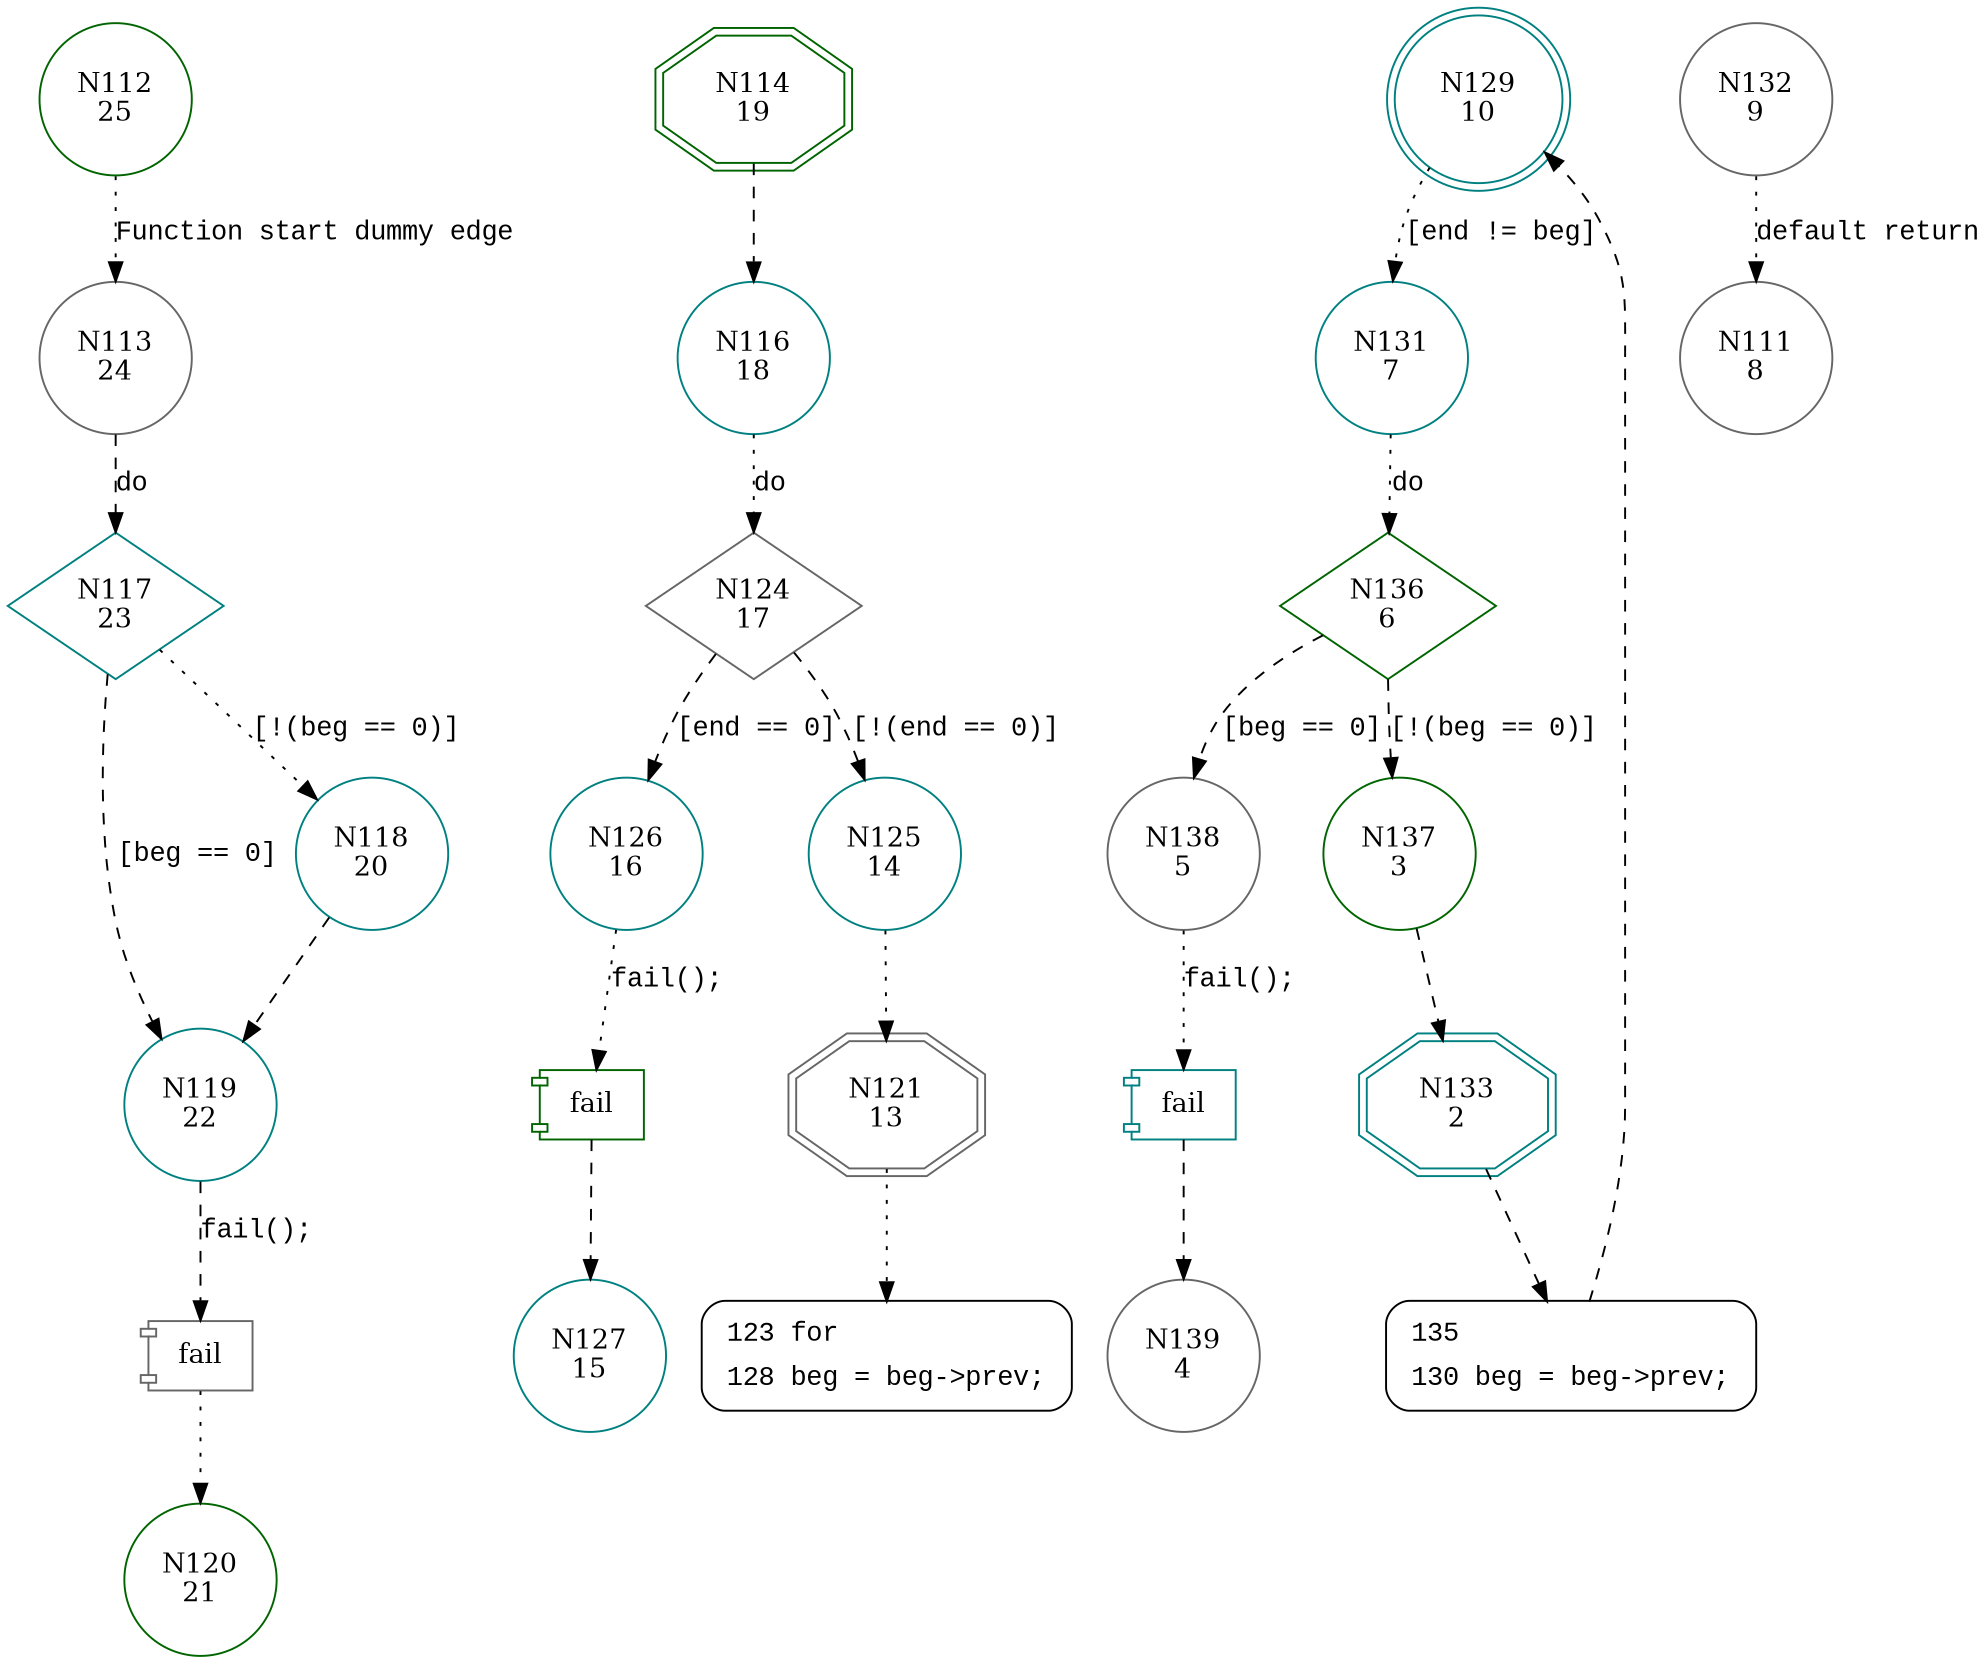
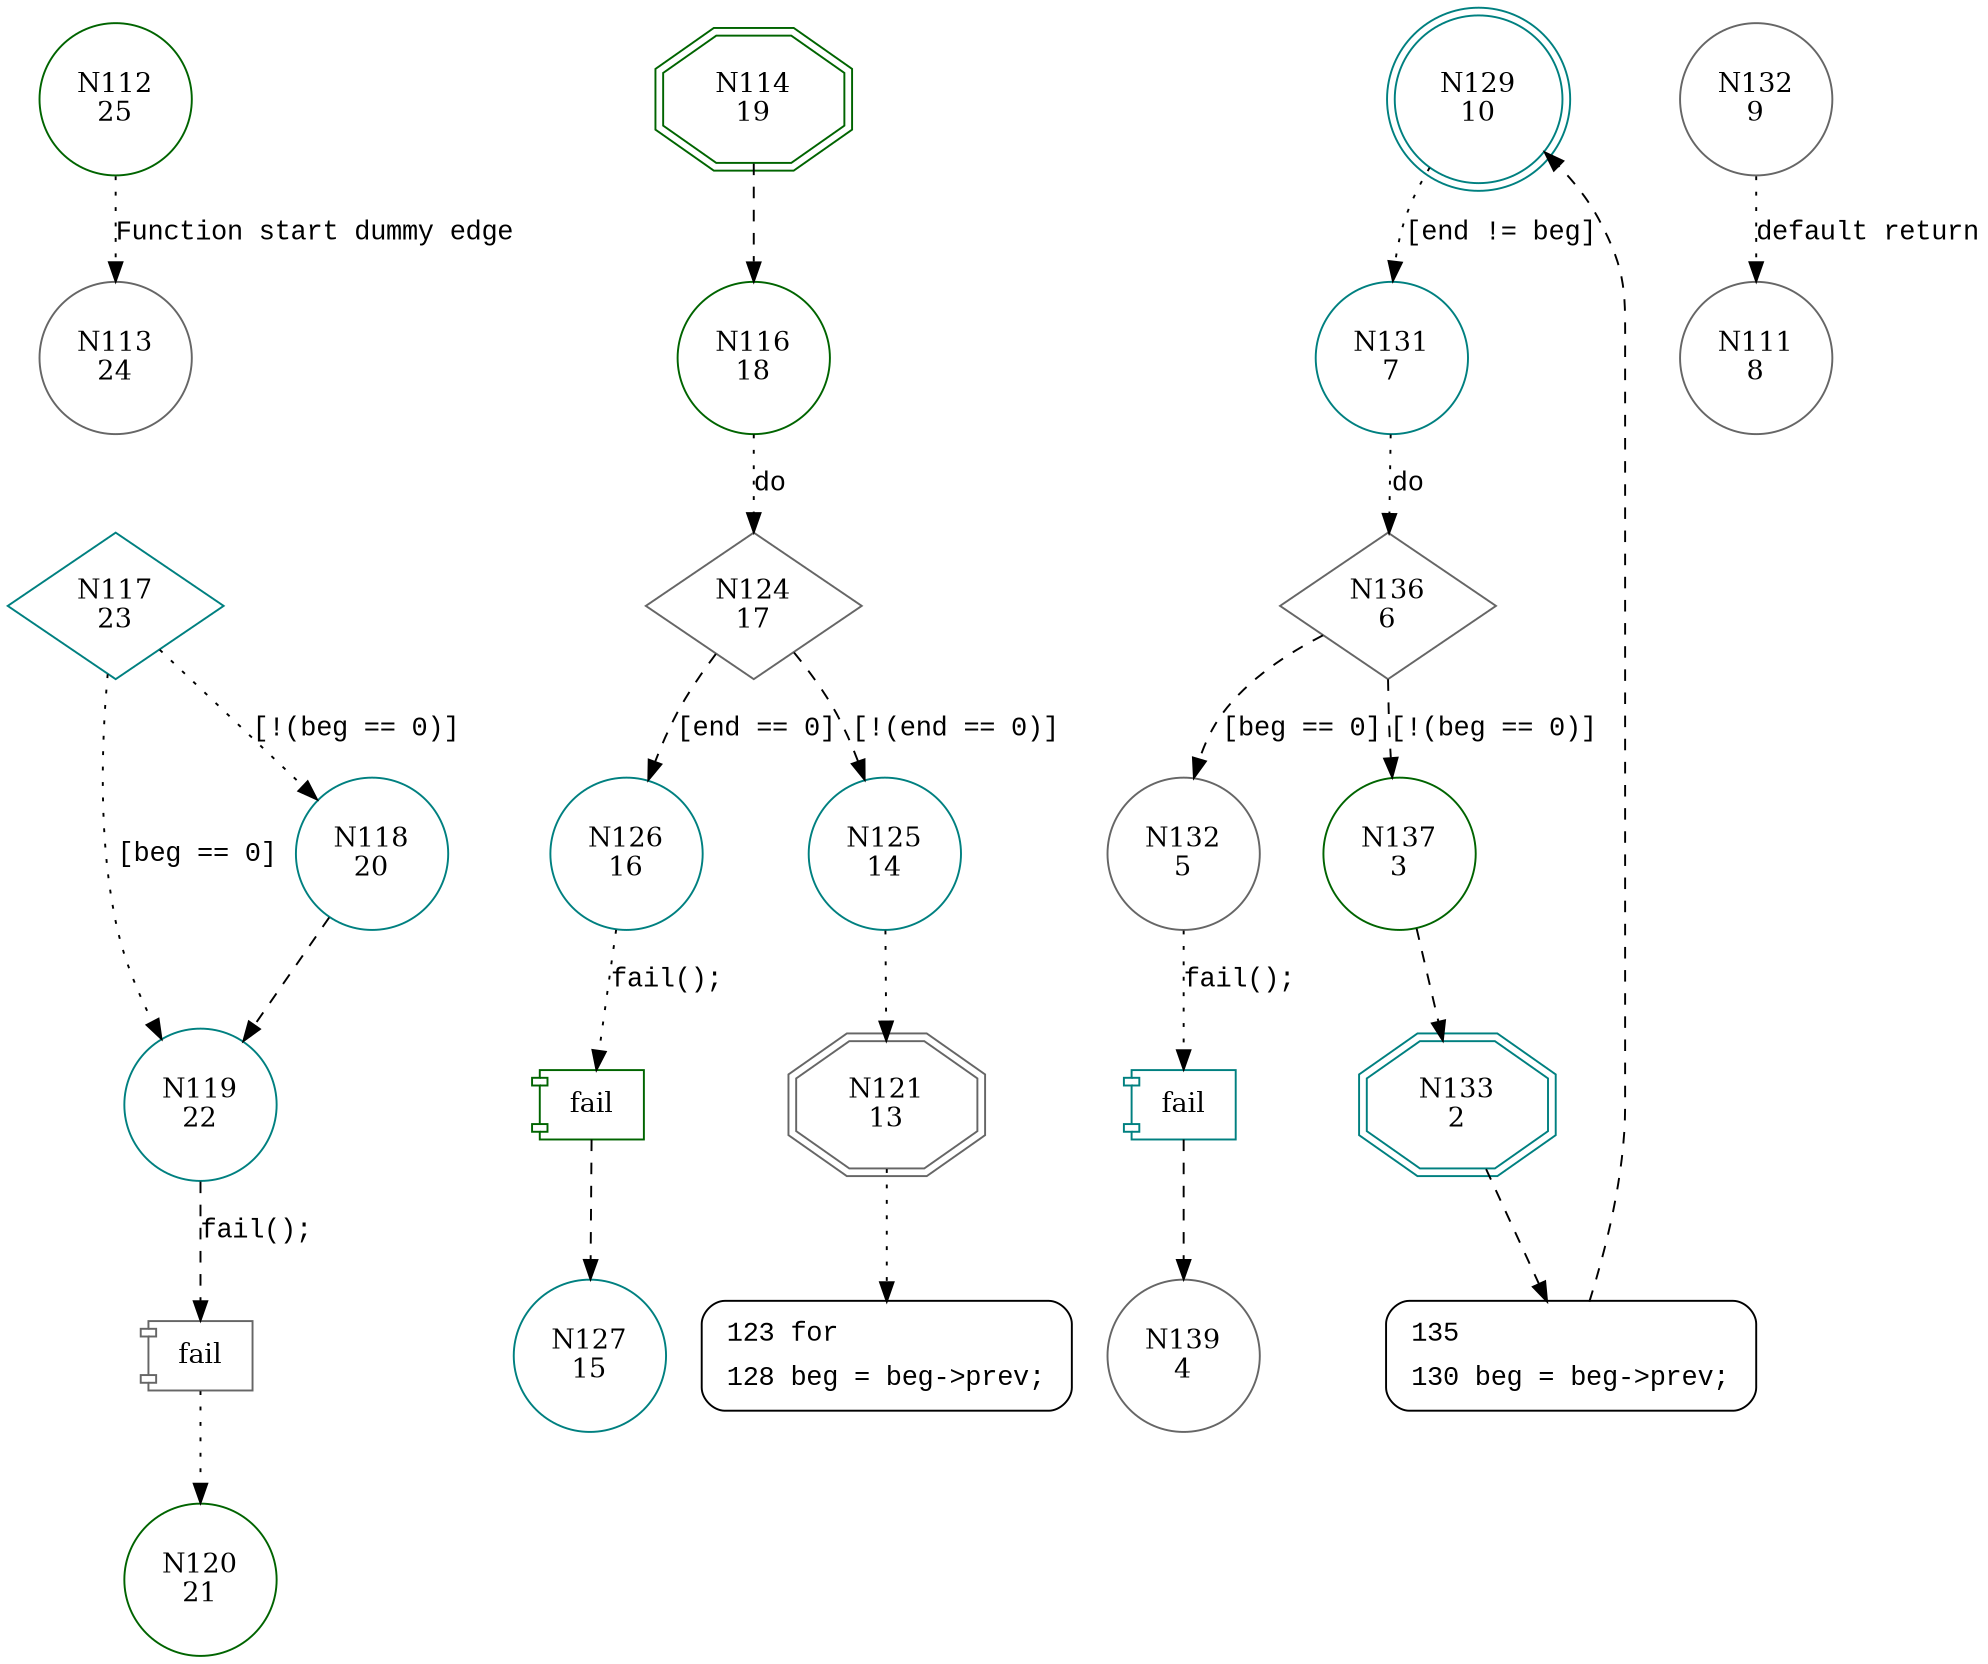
(754, 358) -> (754, 358)
(116, 474) -> none
(1388, 606) -> (1388, 606)
(106, 851) -> (106, 851)
(1184, 854) -> (1184, 854)
